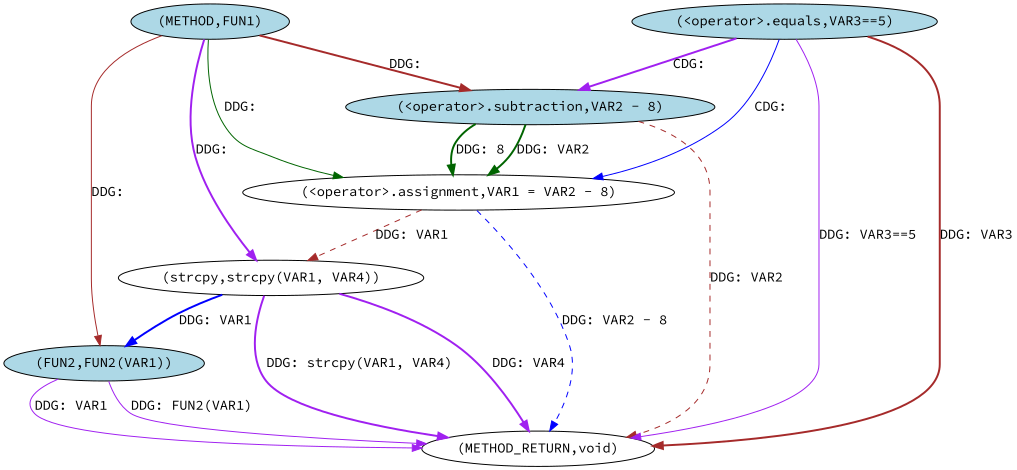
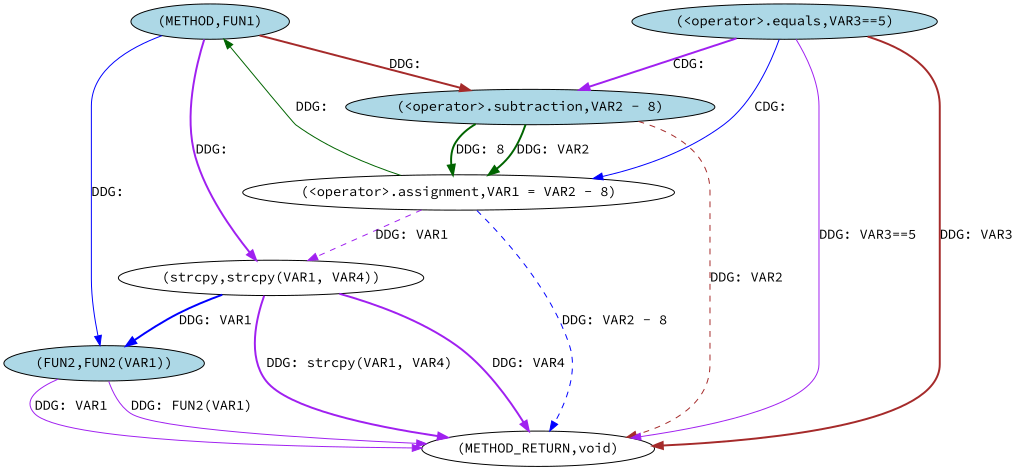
(235, 139) -> (302, 129)
(91, 168) -> (91, 168)
(369, 233) -> (369, 233)
